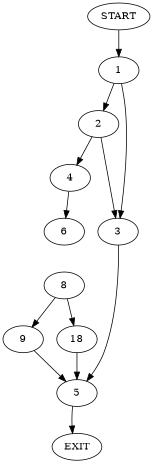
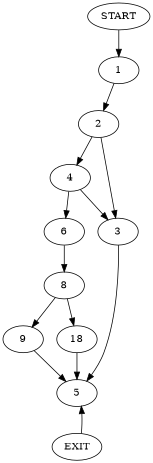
(126, 147) -> (92, 202)
none -> (64, 255)
(72, 416) -> (82, 424)
